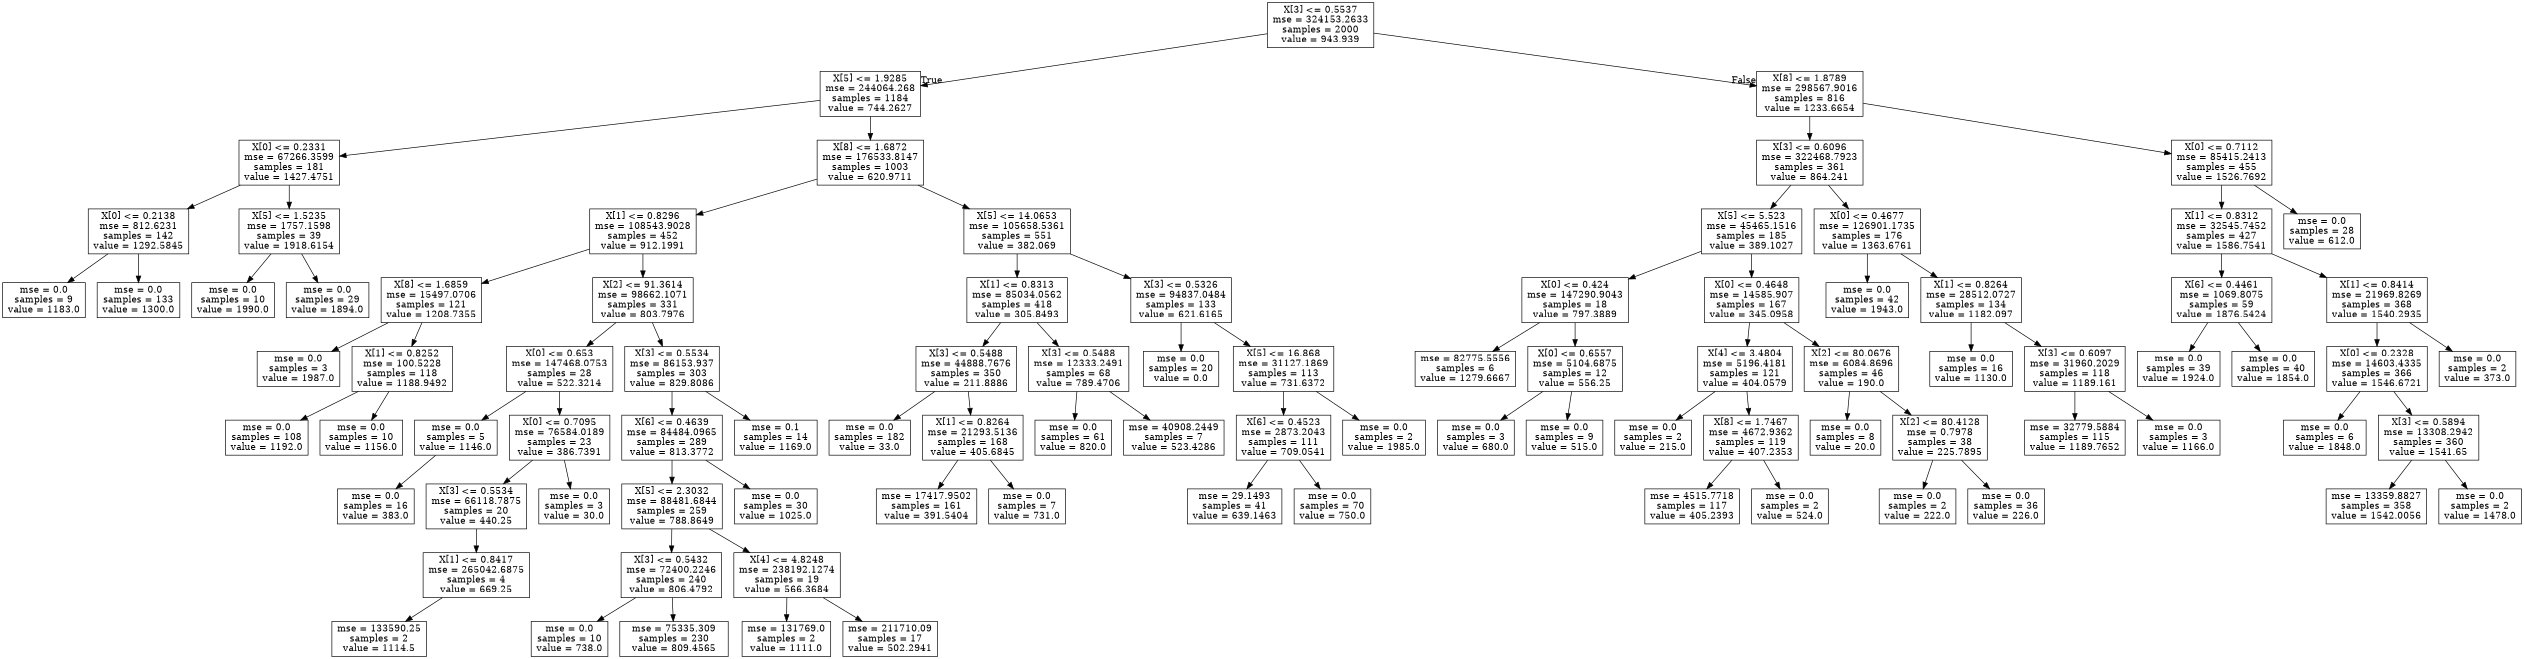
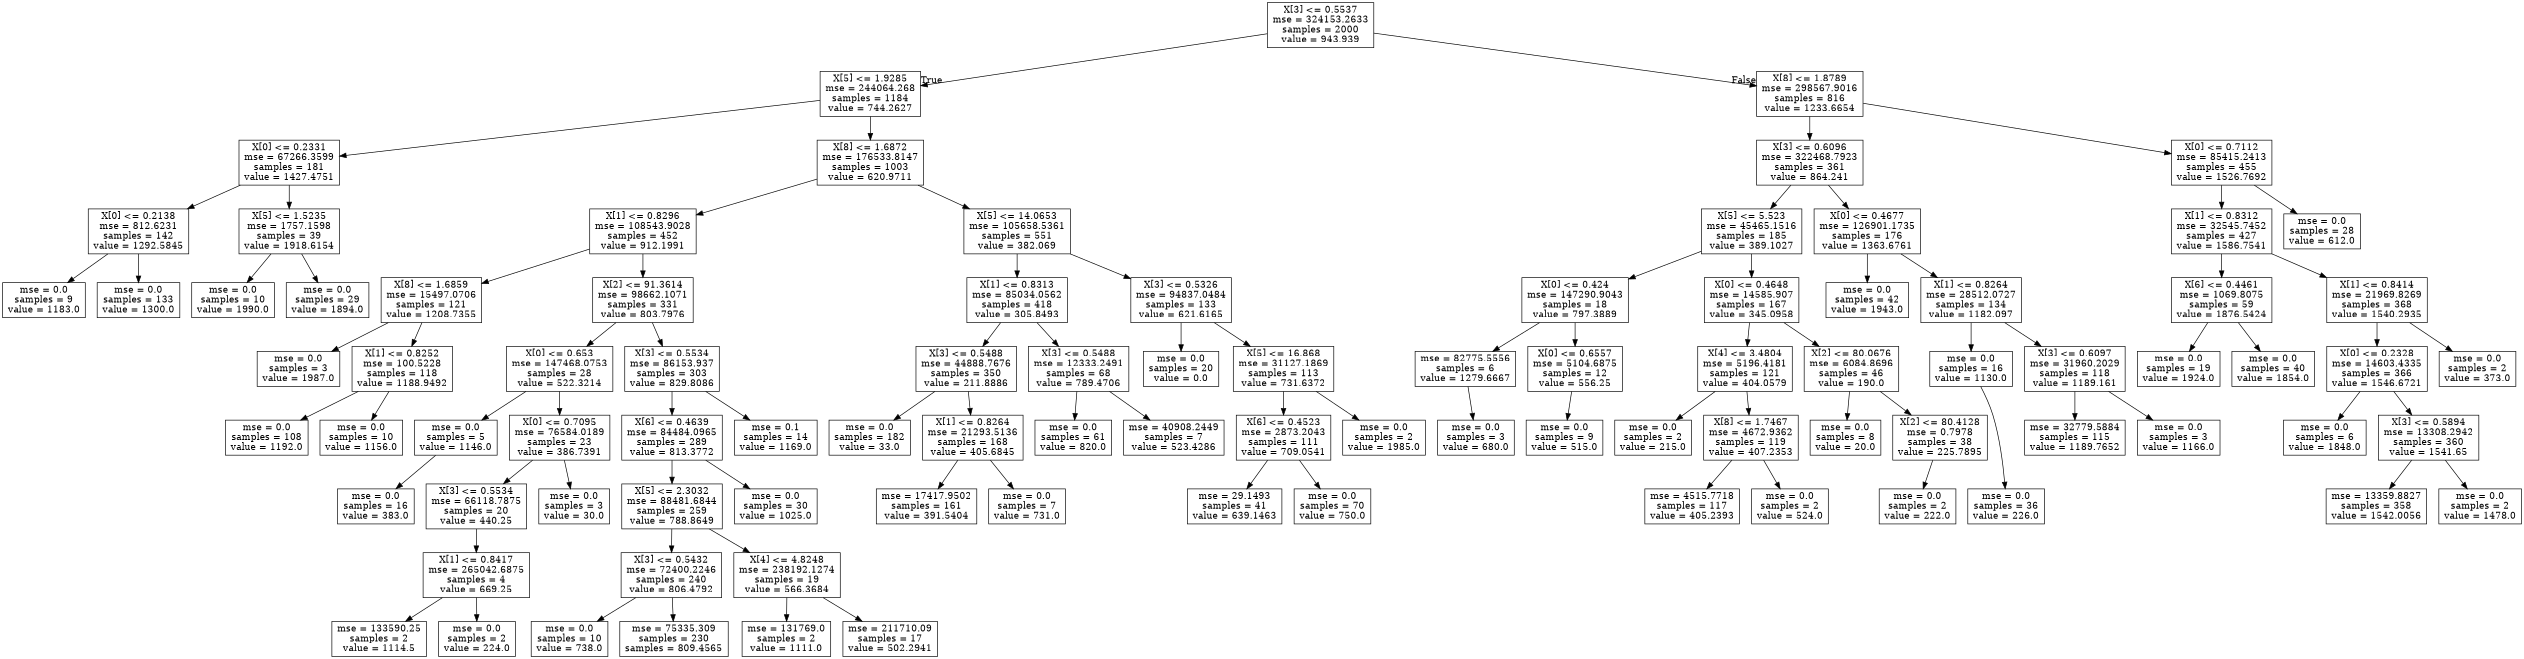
(2179, 369) -> (2179, 369)
(1525, 404) -> (1470, 400)
(1973, 472) -> (1998, 433)
none -> (477, 639)
(674, 639) -> (674, 639)
